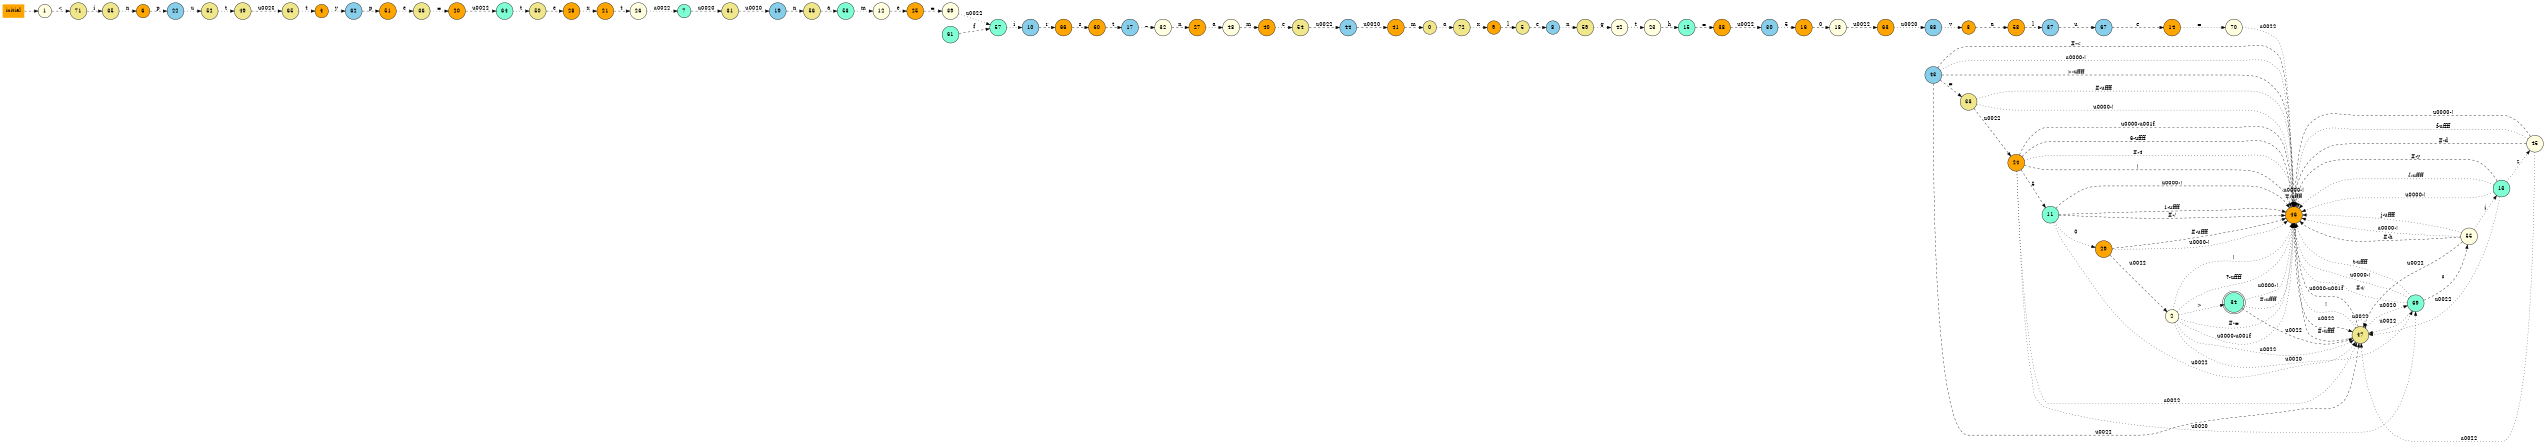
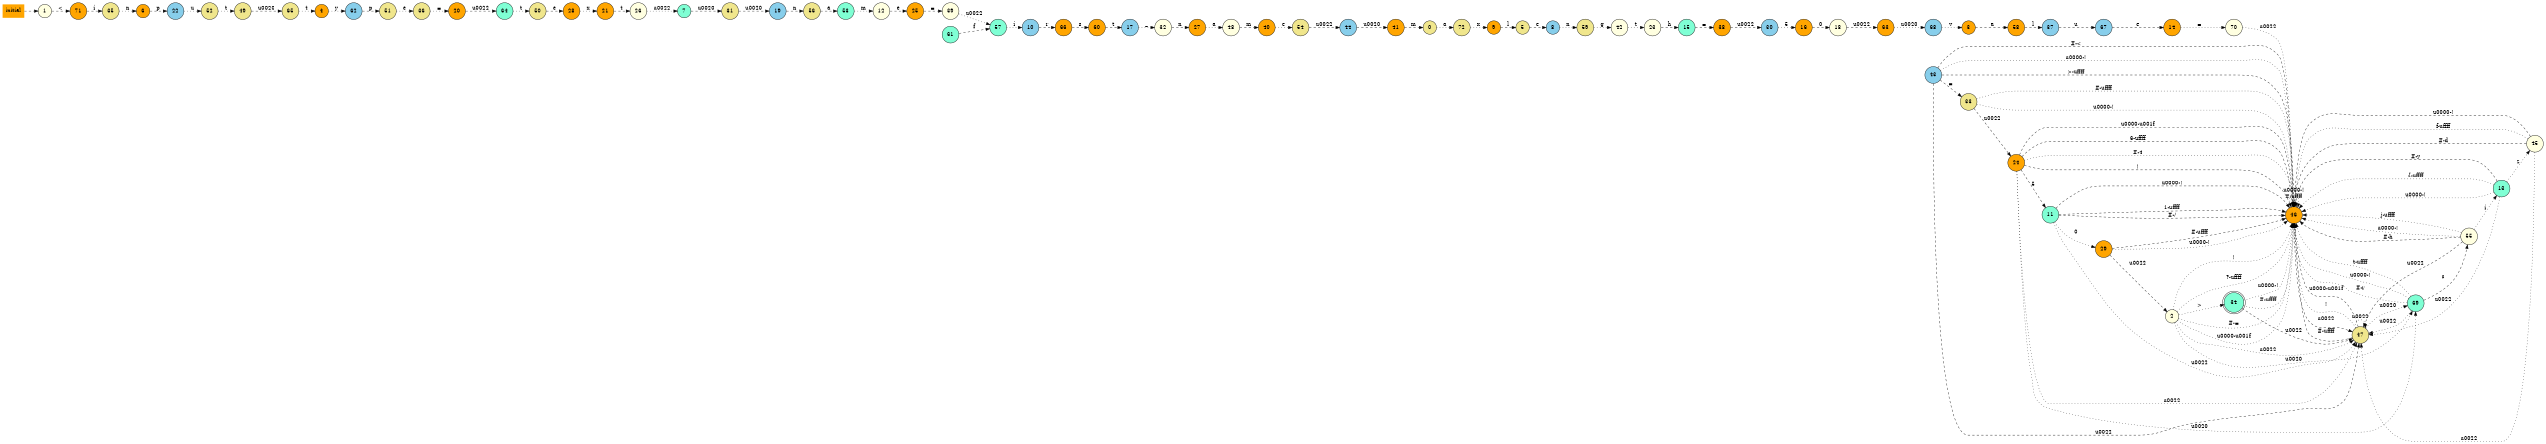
(78, 11) -> (78, 11)
(388, 11) -> (388, 11)
